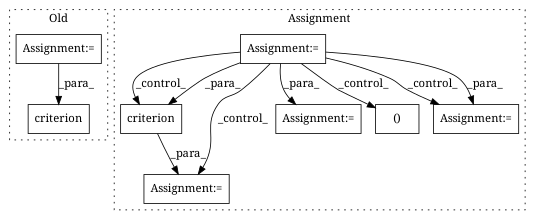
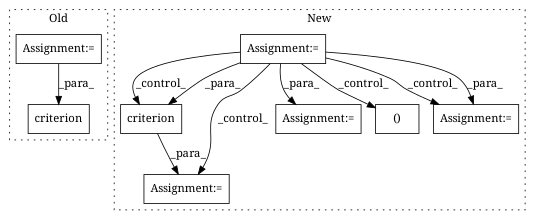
(320, 19) -> (320, 19)
